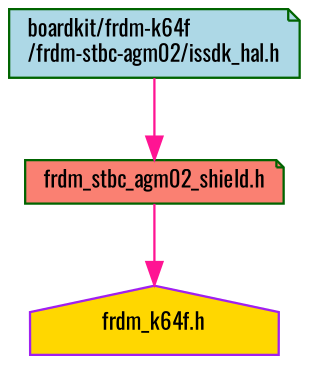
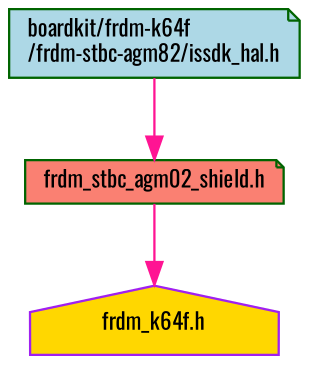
(154, 43) -> (154, 43)
